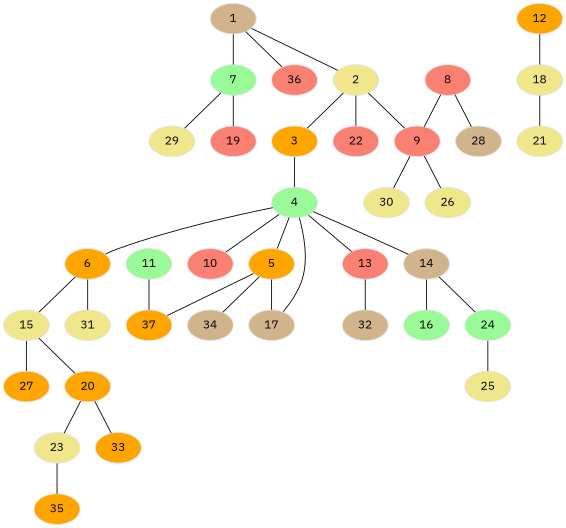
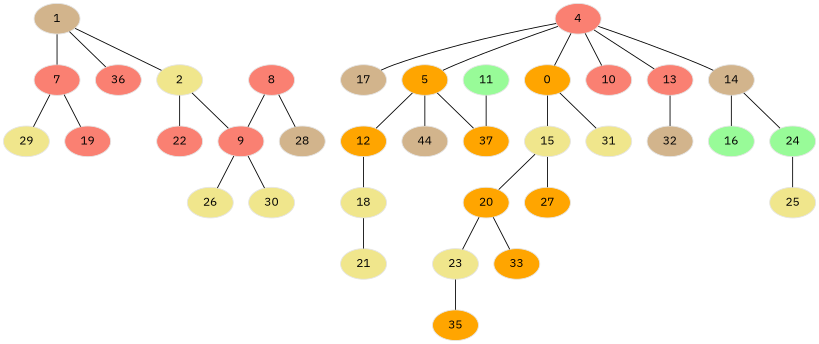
(233, 80) -> (57, 80)
(295, 141) -> none
(295, 203) -> (578, 19)
(88, 264) -> (547, 80)
(272, 295) -> (394, 111)
(210, 325) -> (425, 141)
